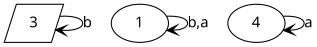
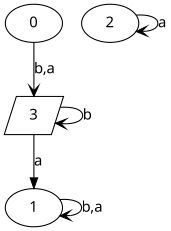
none -> (34, 23)
(256, 23) -> (110, 23)
none -> (34, 156)
